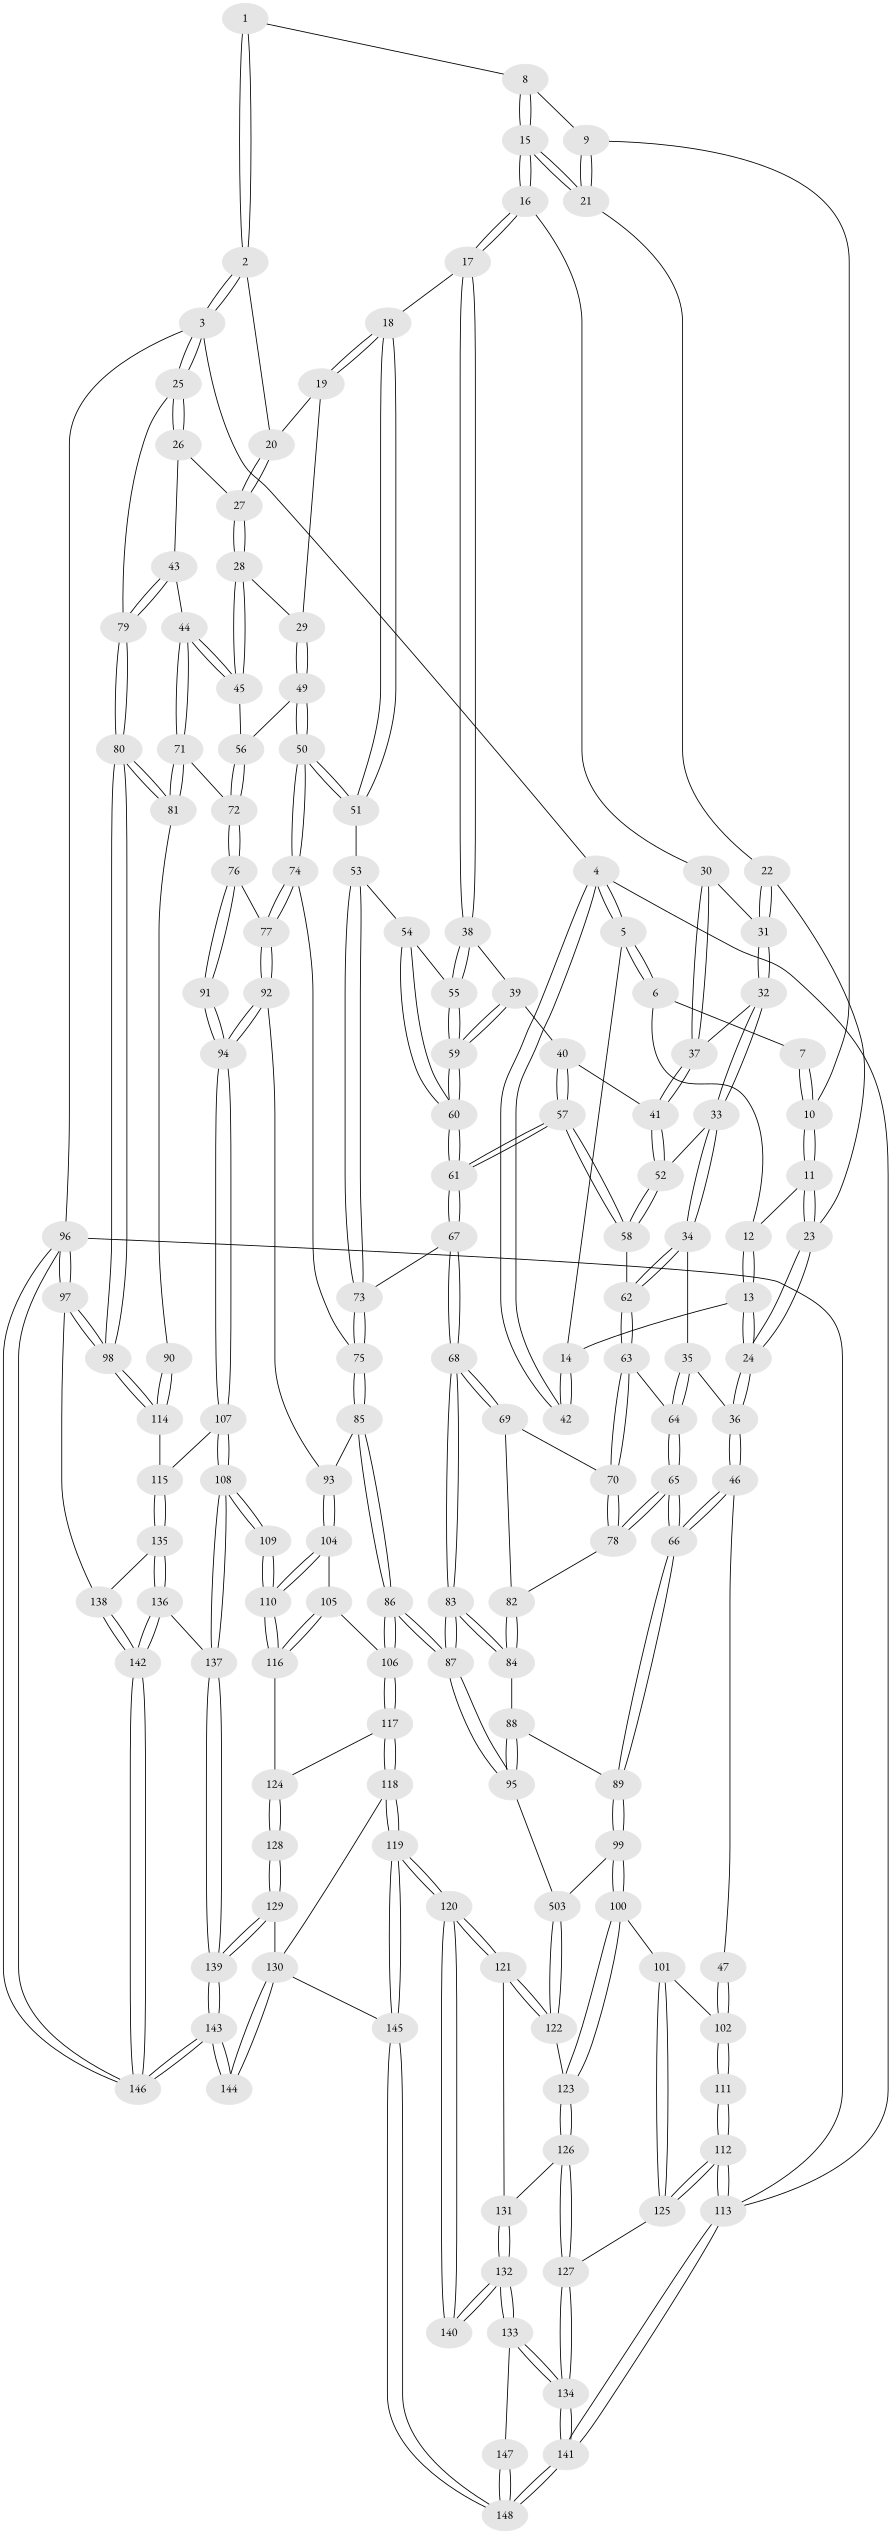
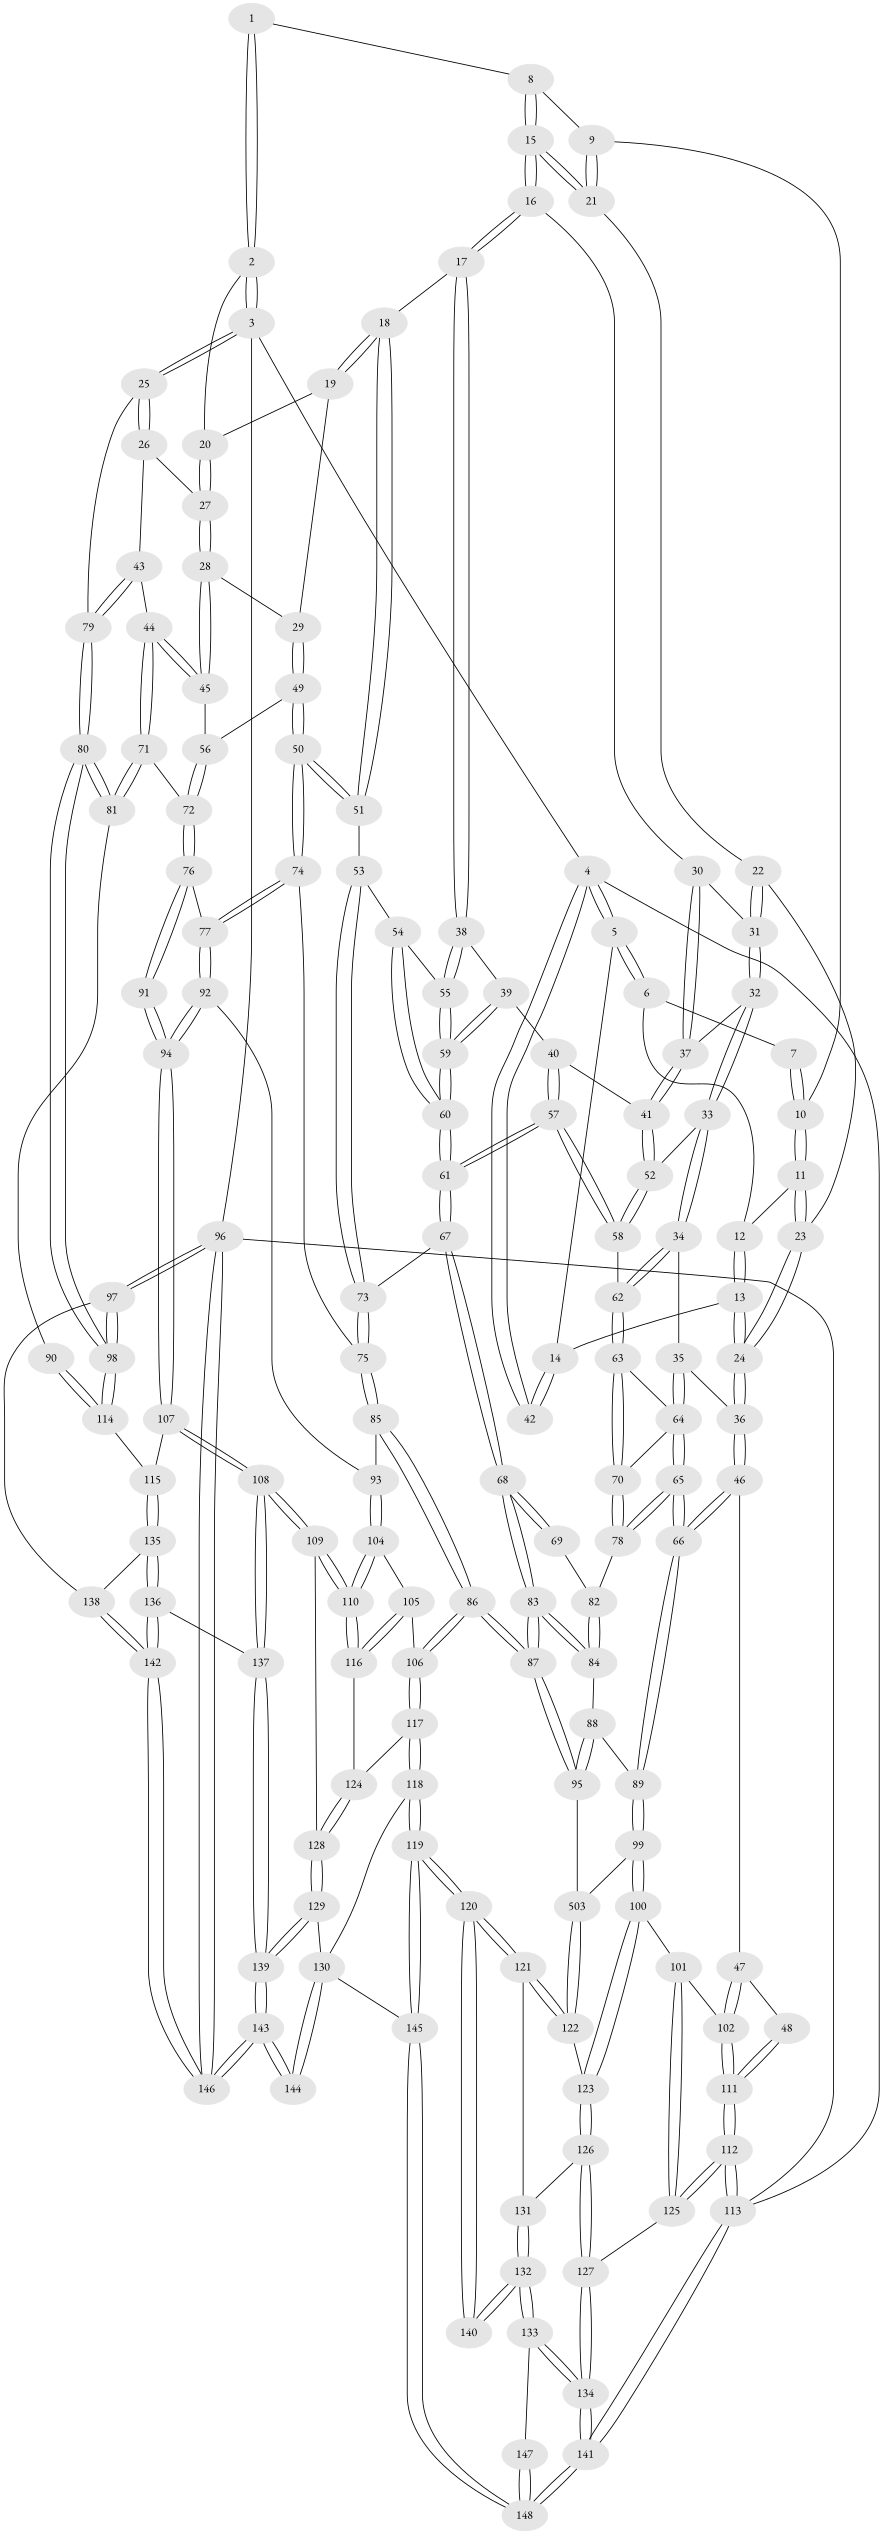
(559, 1450) -> (648, 1450)
none -> (316, 1693)
none -> (787, 2028)
